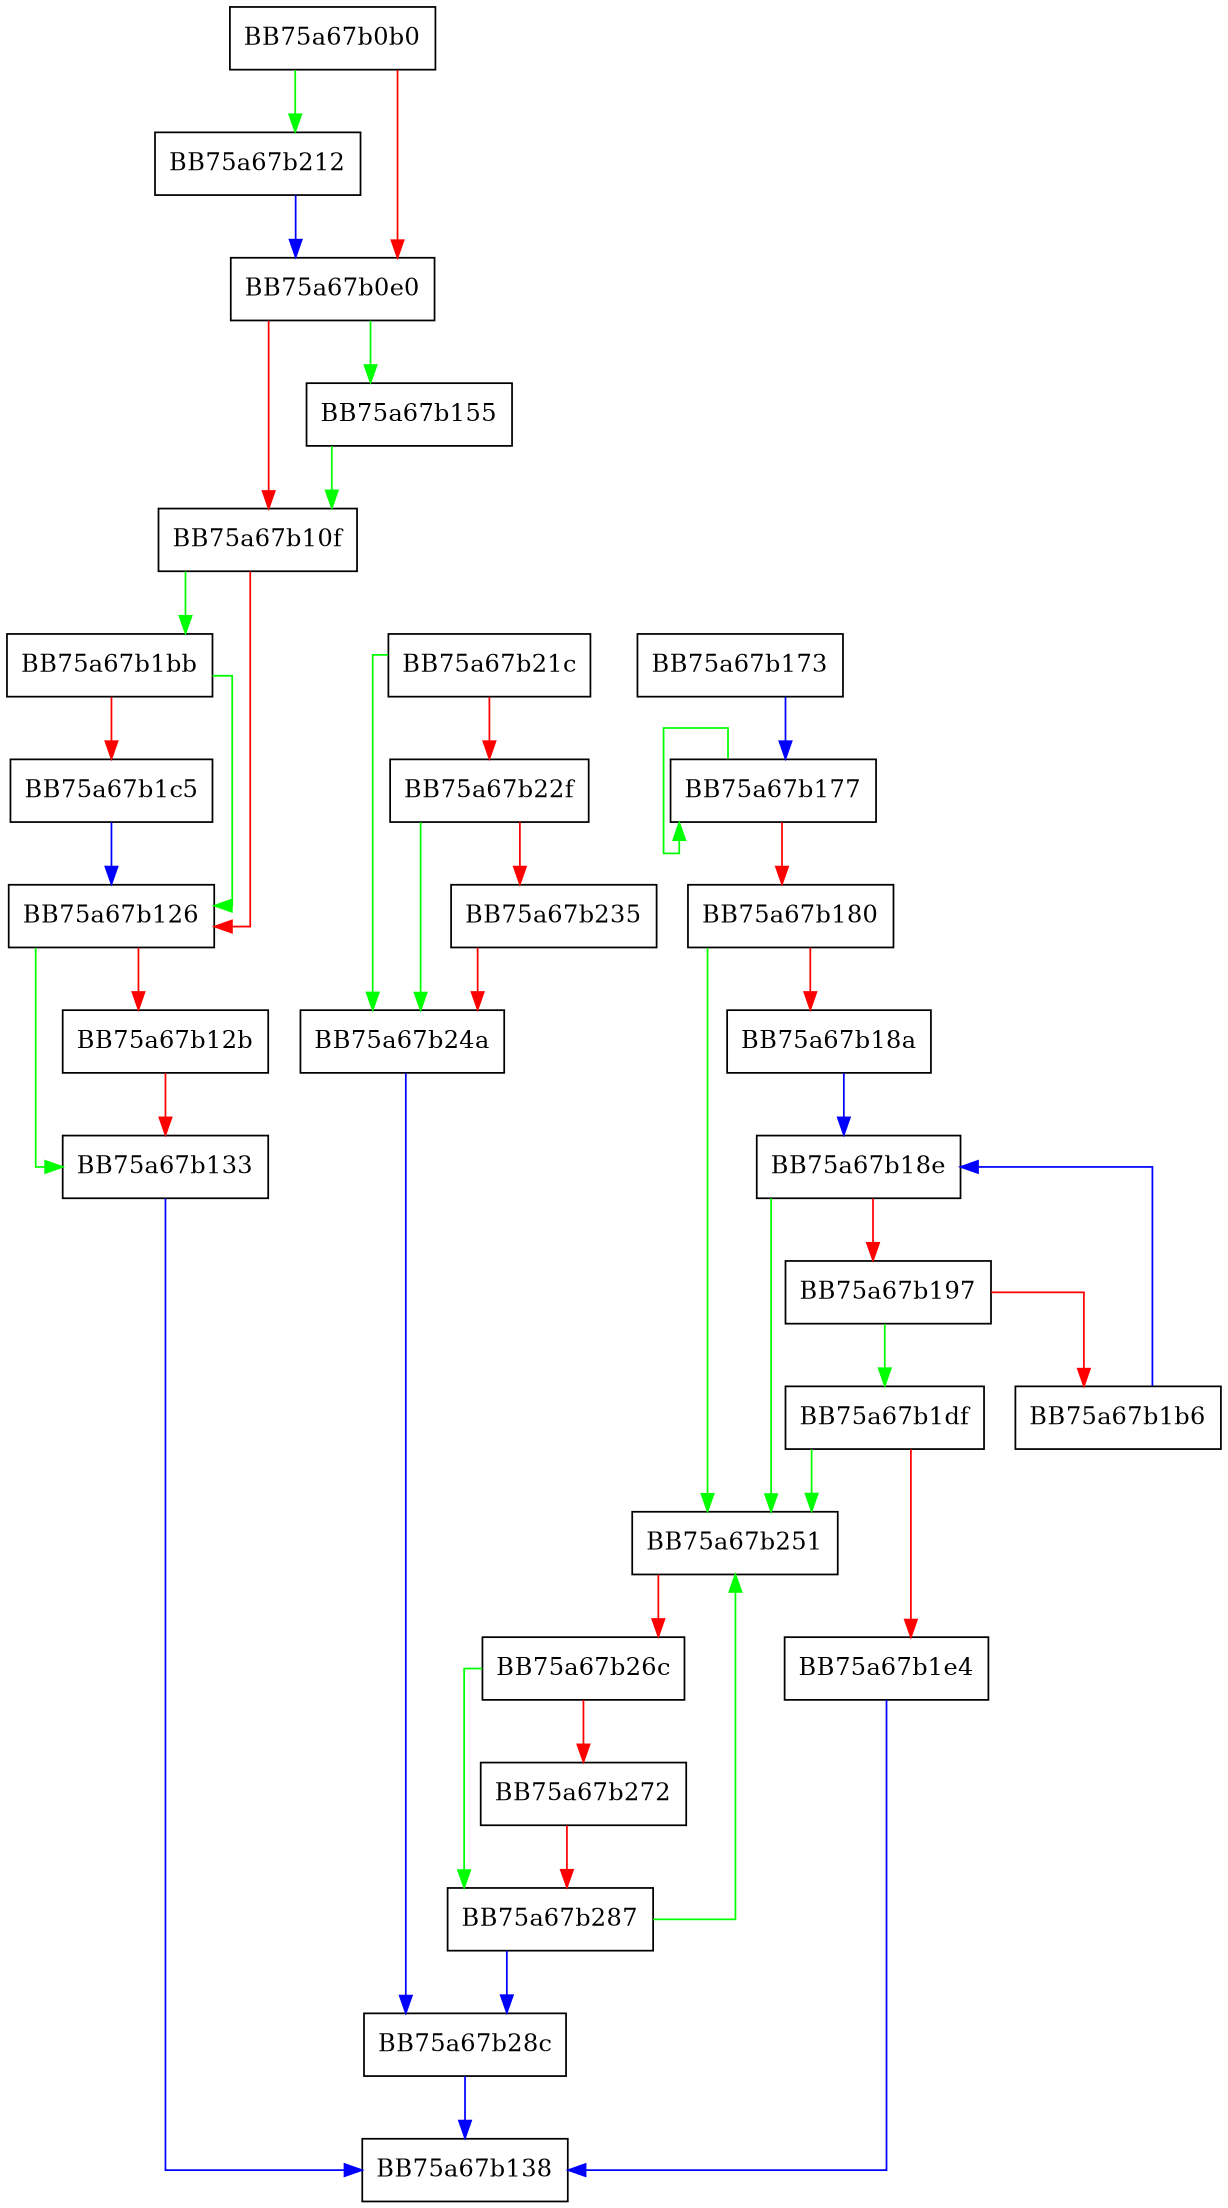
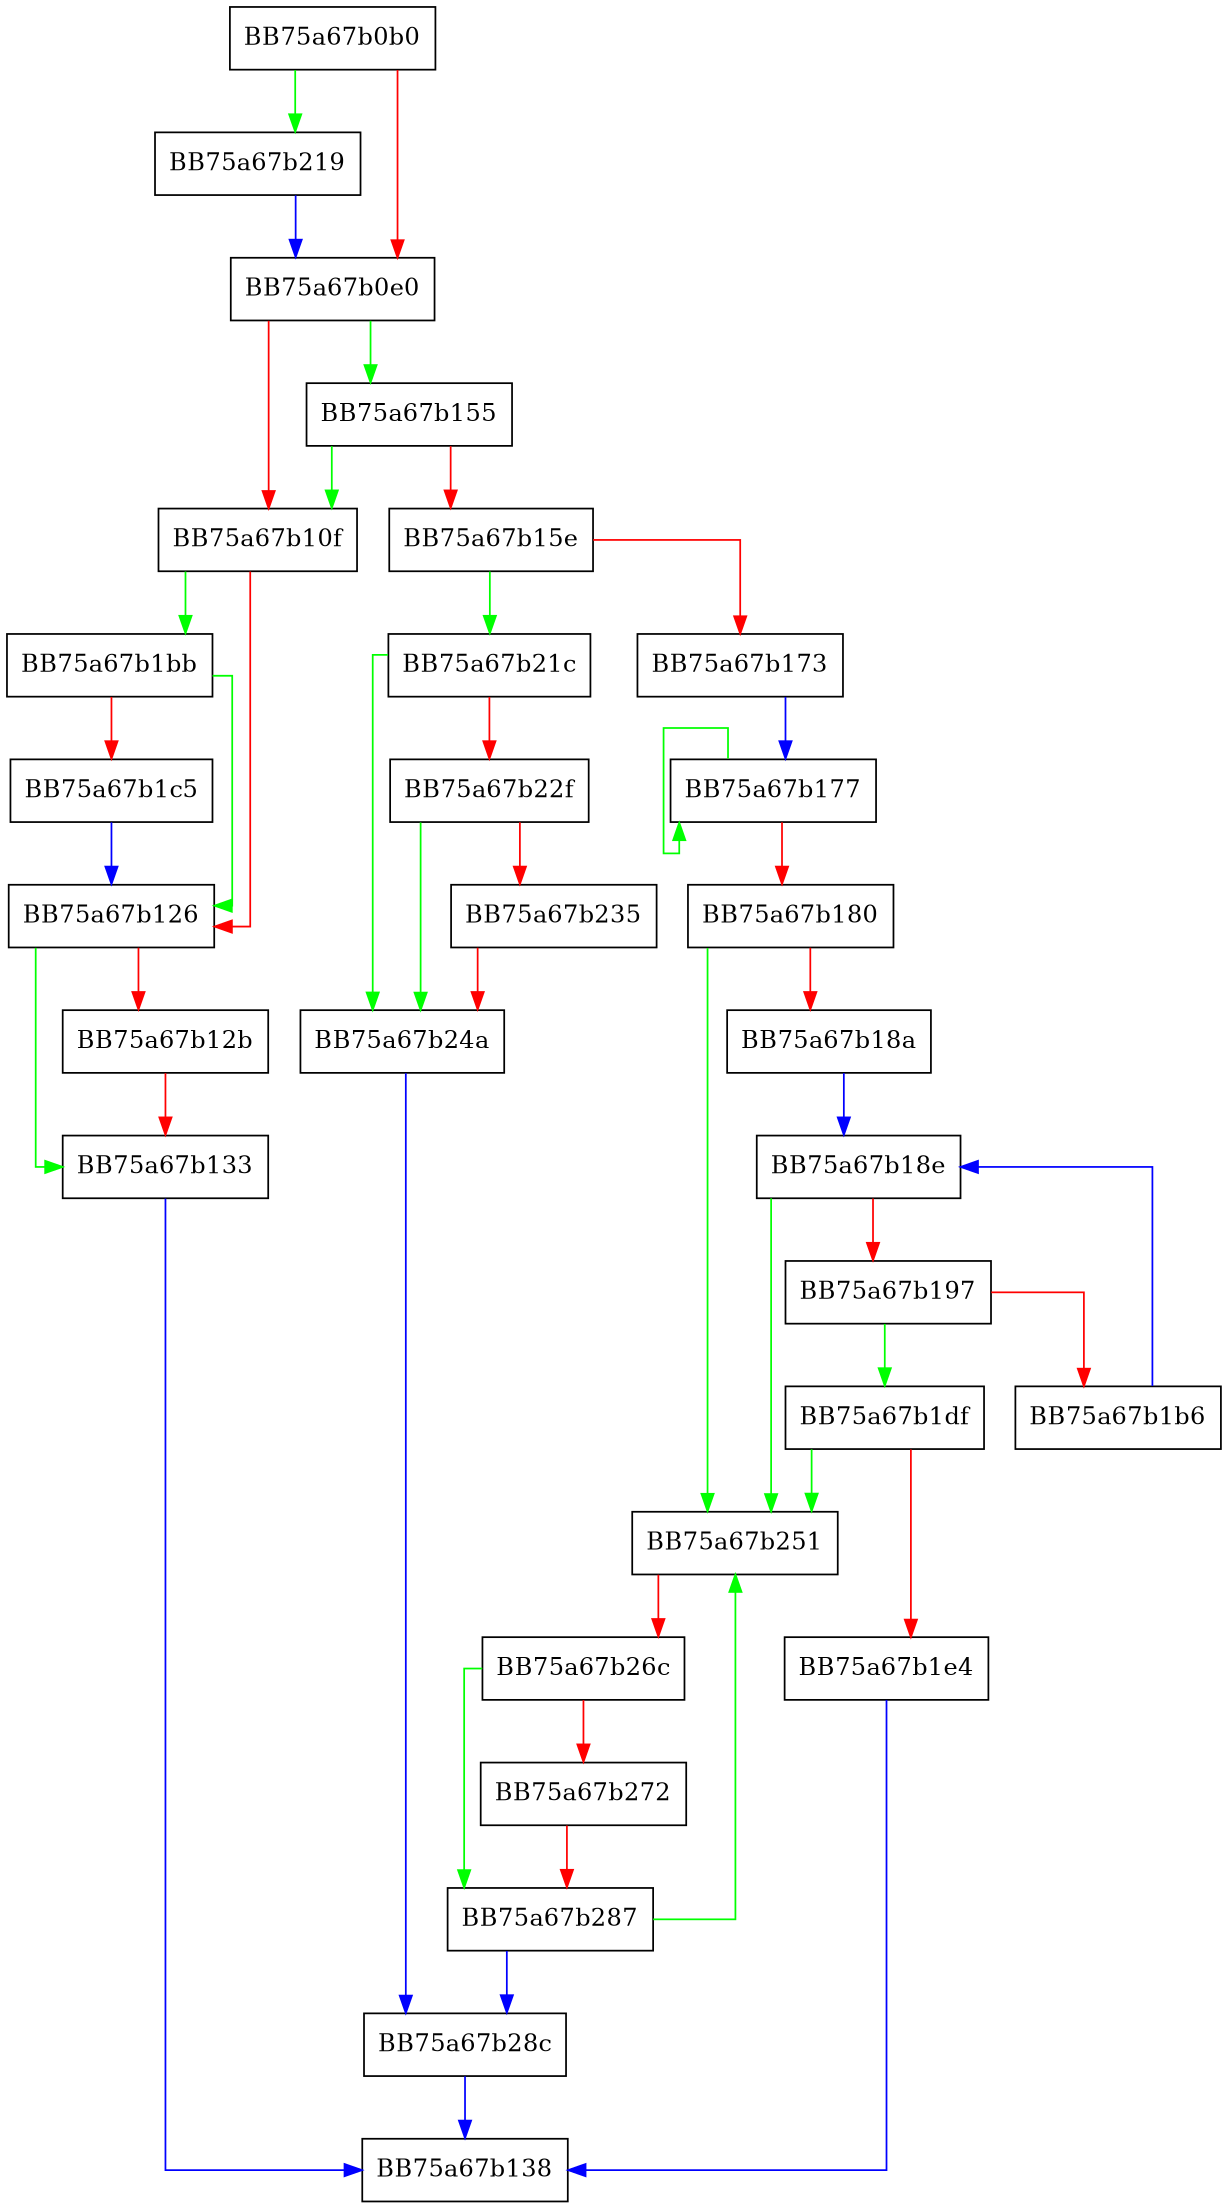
(258, 164) -> (258, 164)
none -> (491, 540)
